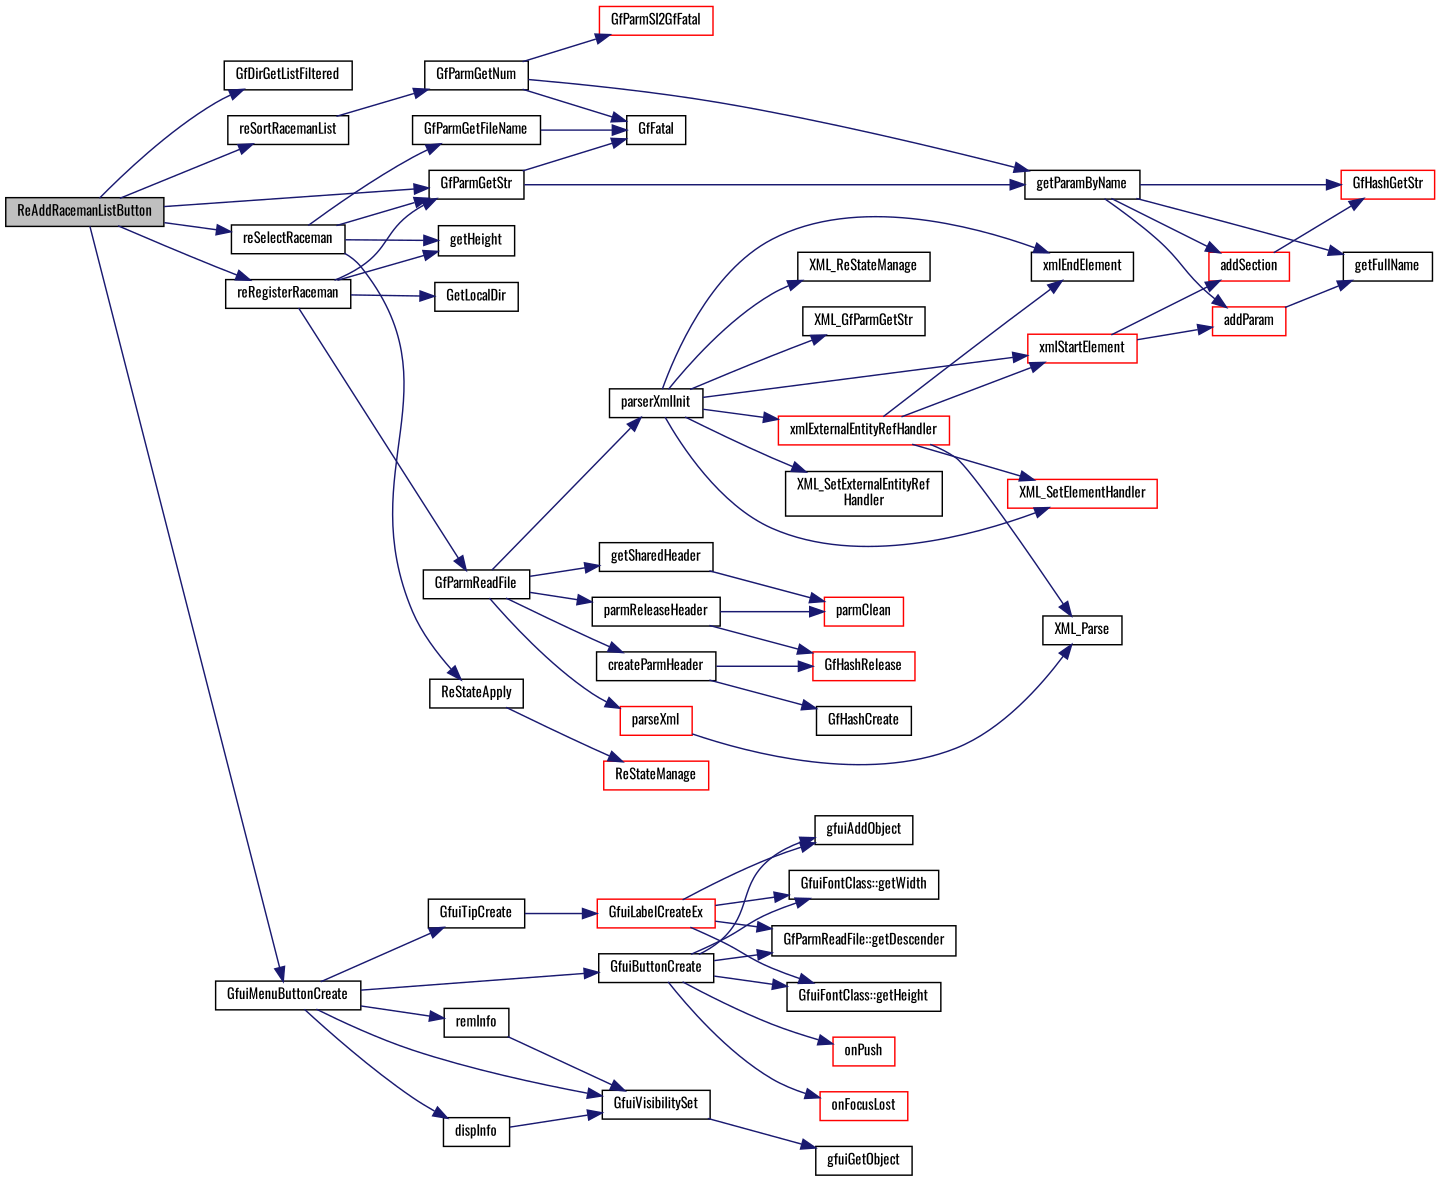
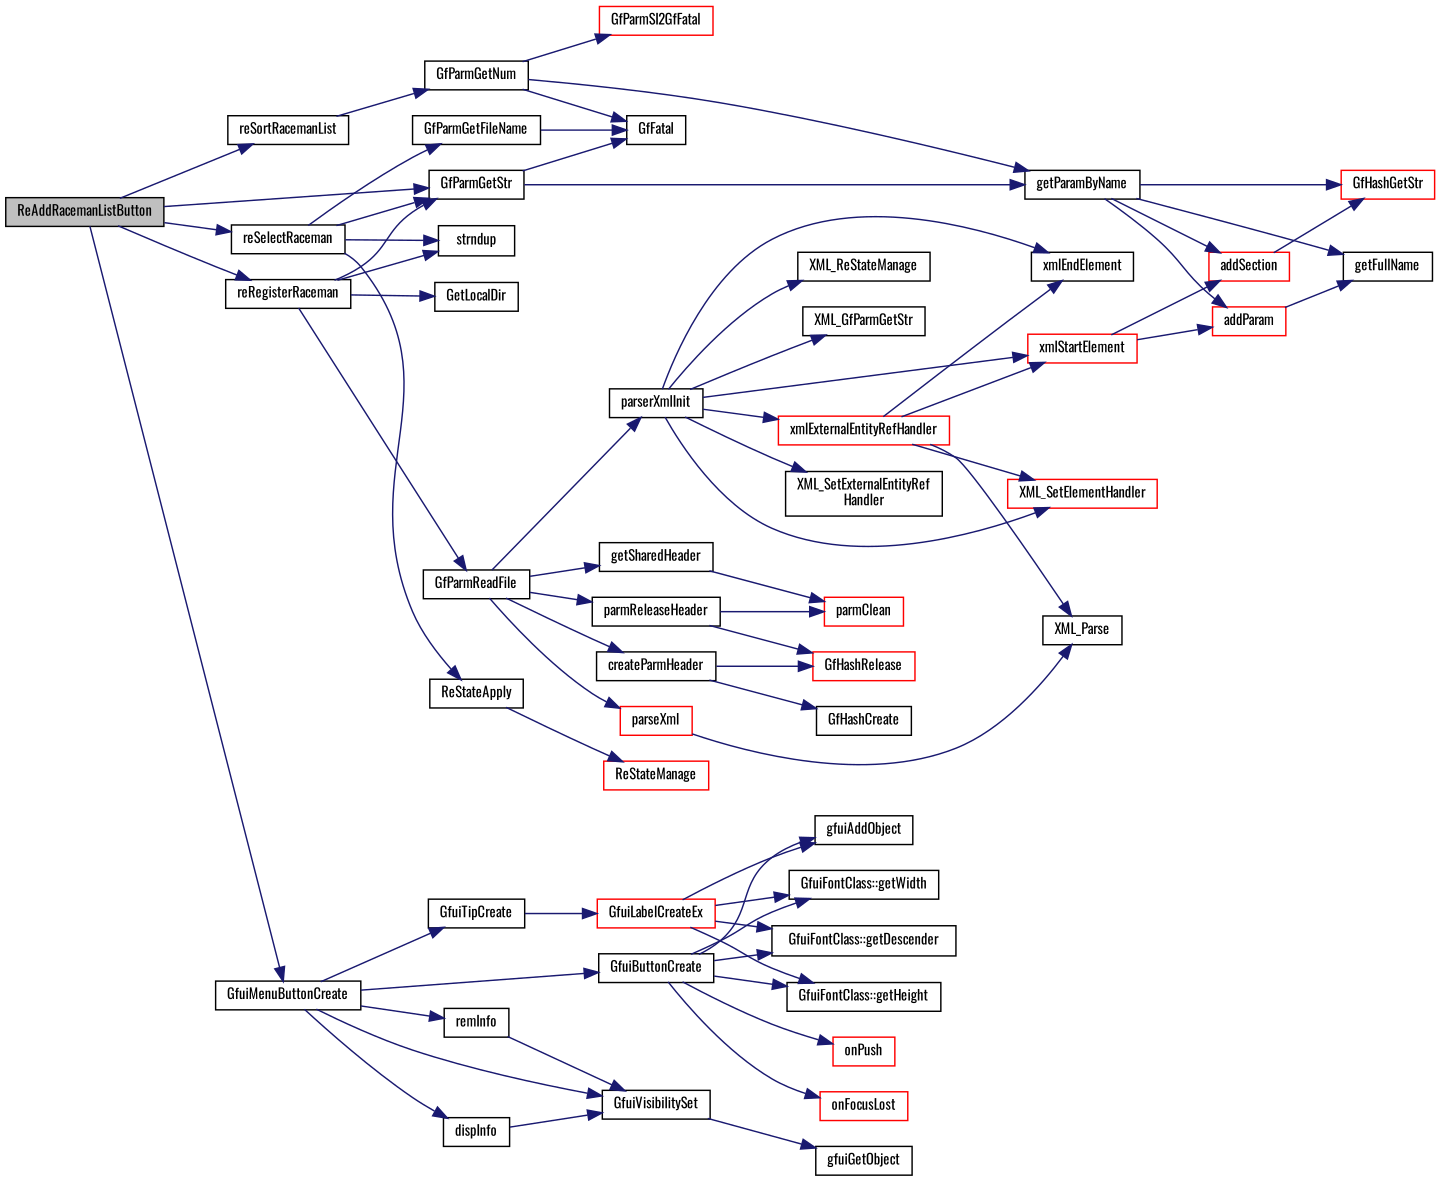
(288, 75) -> none
(477, 241) -> (477, 241)
(864, 941) -> (864, 941)
